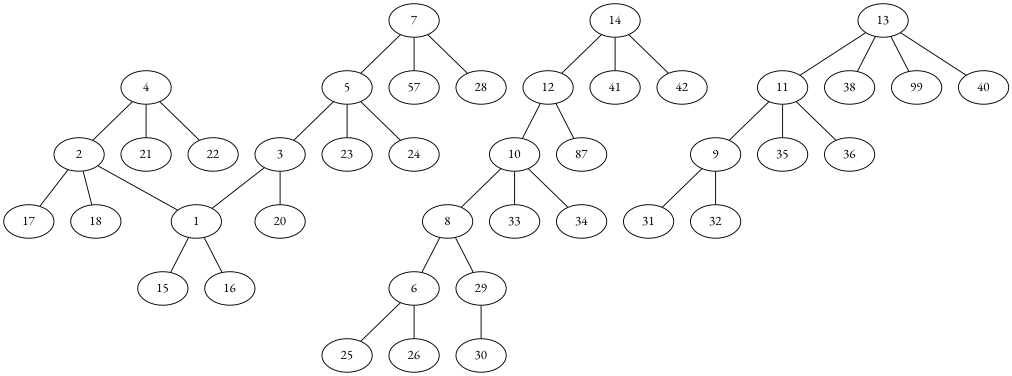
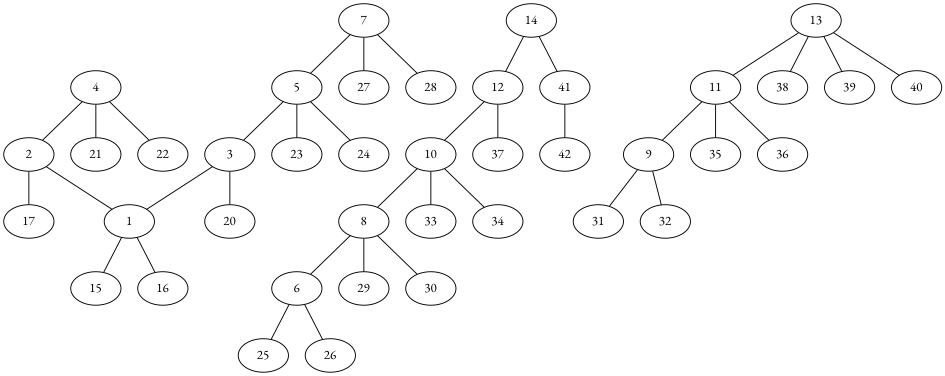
(648, 54) -> (565, 121)
(414, 87) -> (364, 87)
(917, 87) -> (850, 87)
(582, 154) -> (498, 154)
(96, 221) -> none
(481, 322) -> (397, 255)
